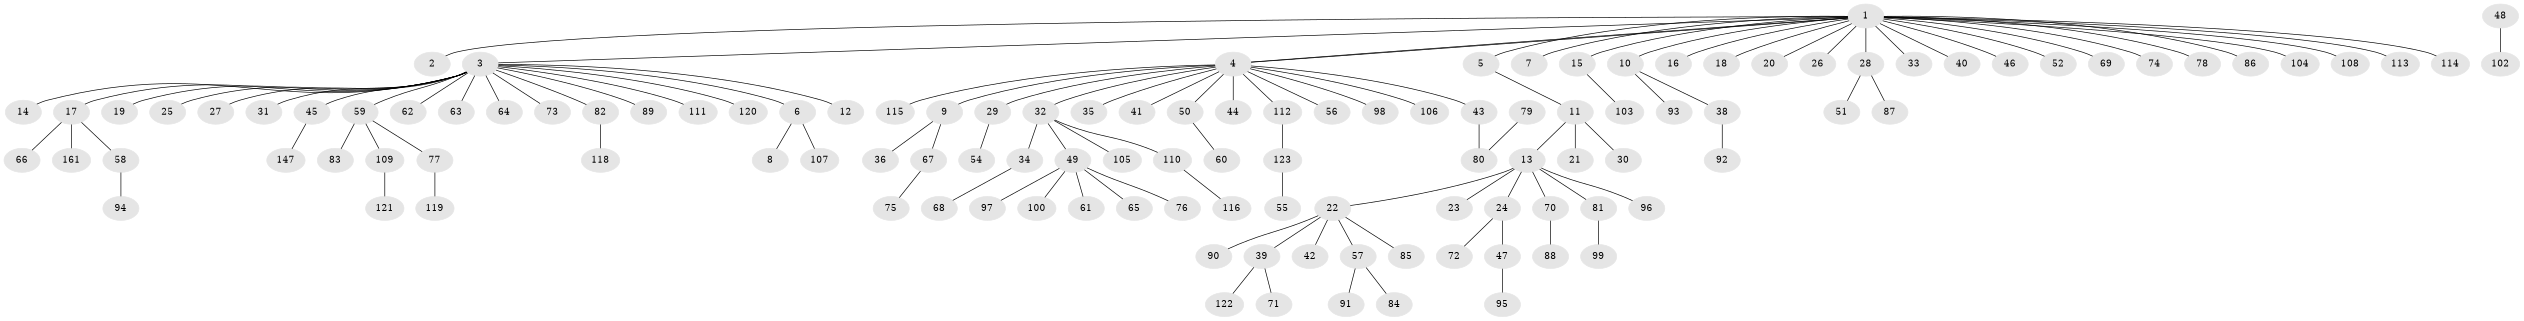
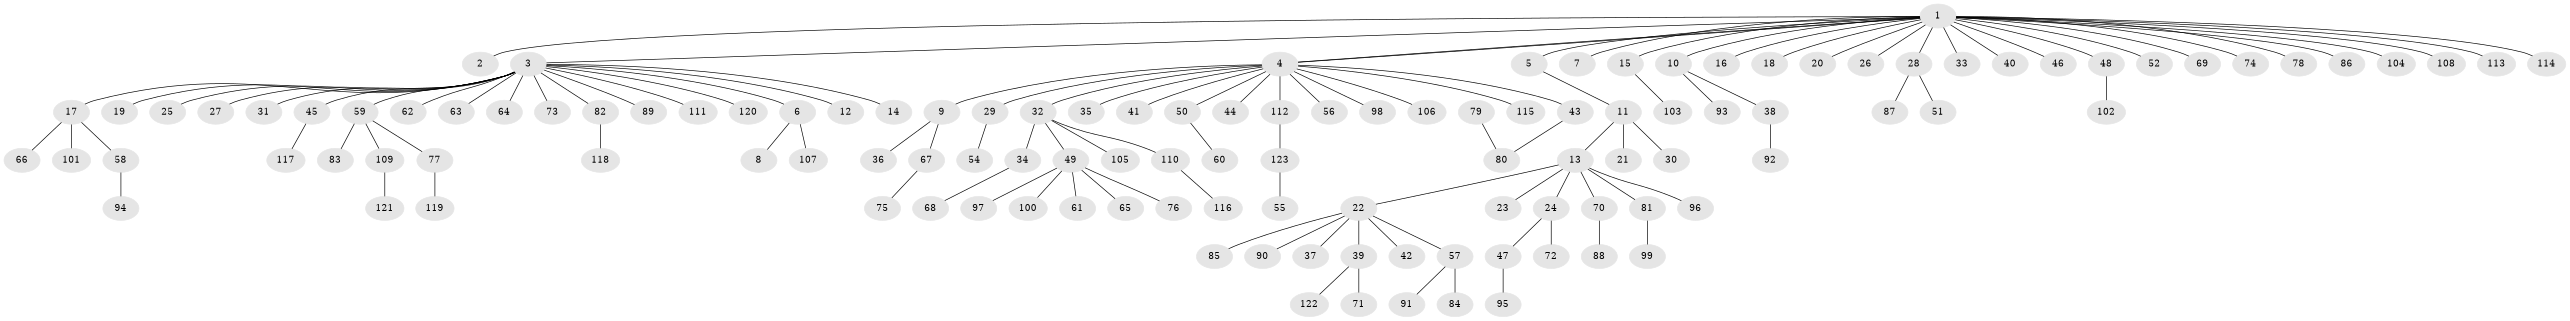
none -> (2025, 35)
(71, 160) -> (71, 160)
(286, 160) -> (286, 160)
none -> (1311, 257)
